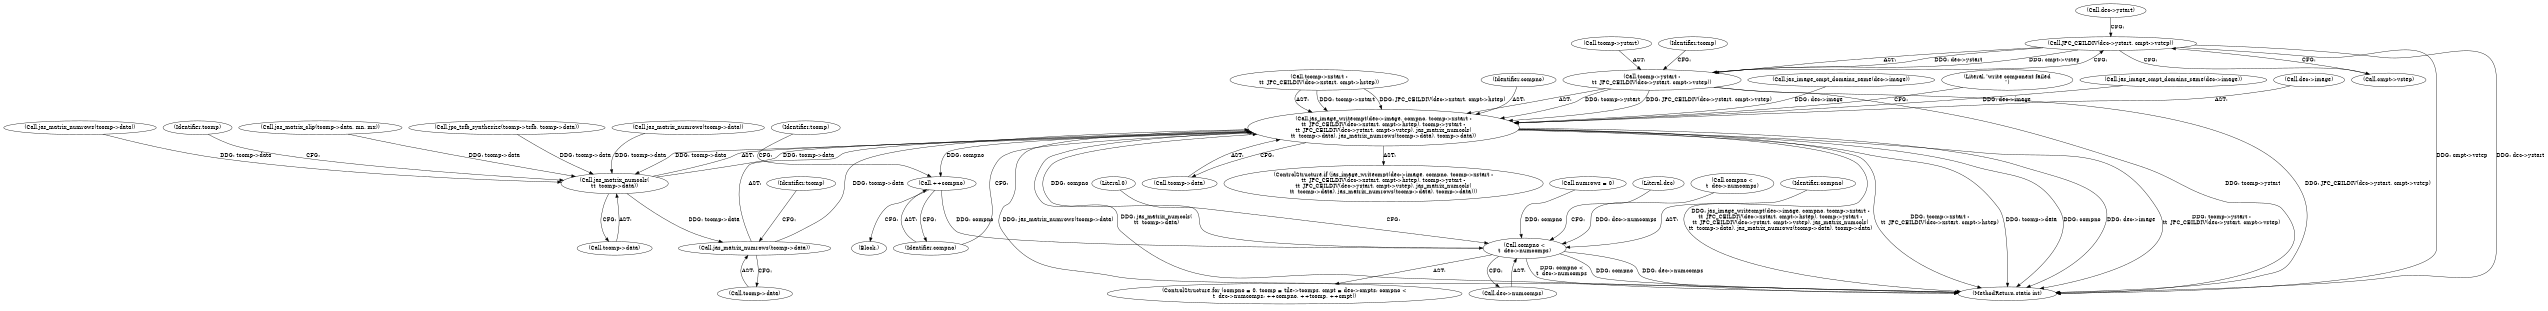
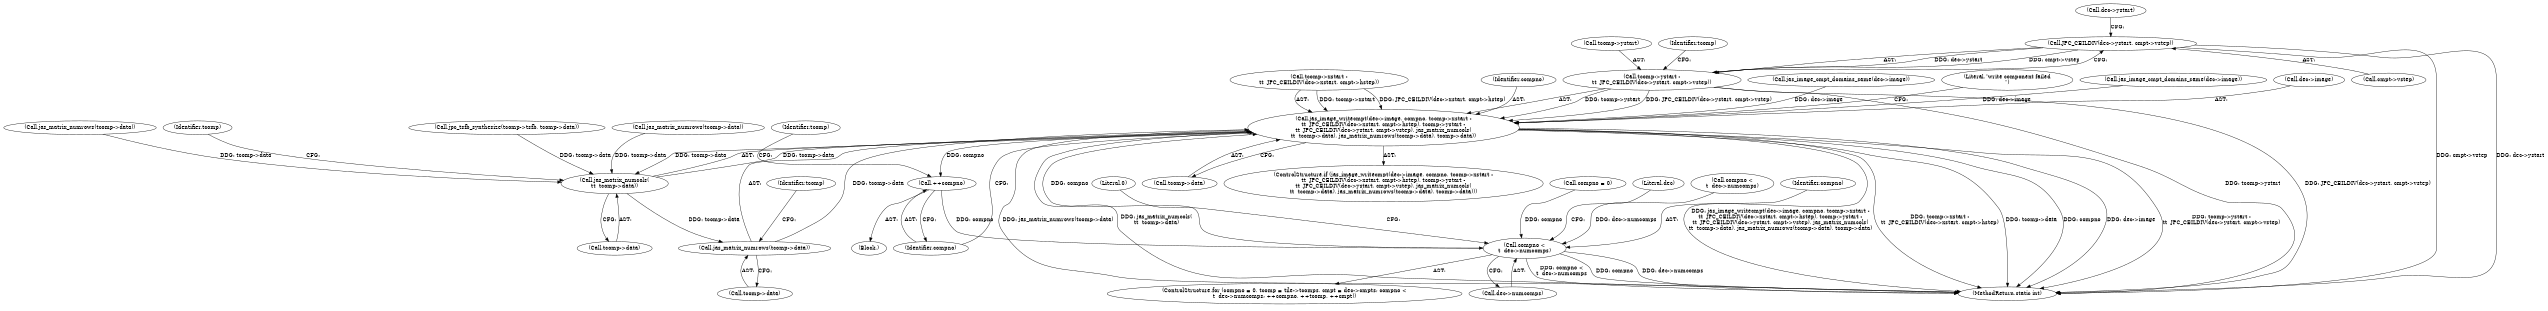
(2310, 60) -> (2310, 60)
(2241, 69) -> none
(320, 128) -> none
(1588, 184) -> (1588, 184)
(893, 220) -> (893, 220)
